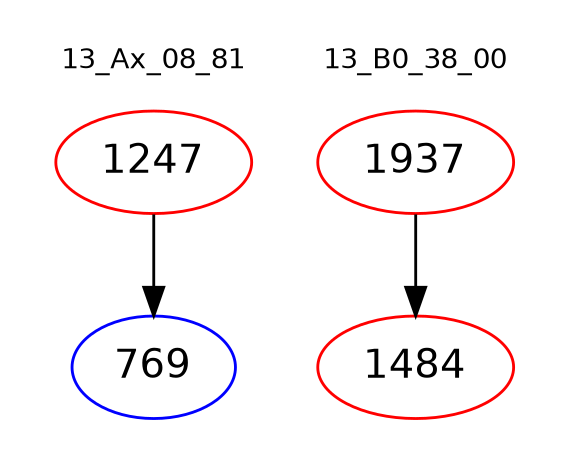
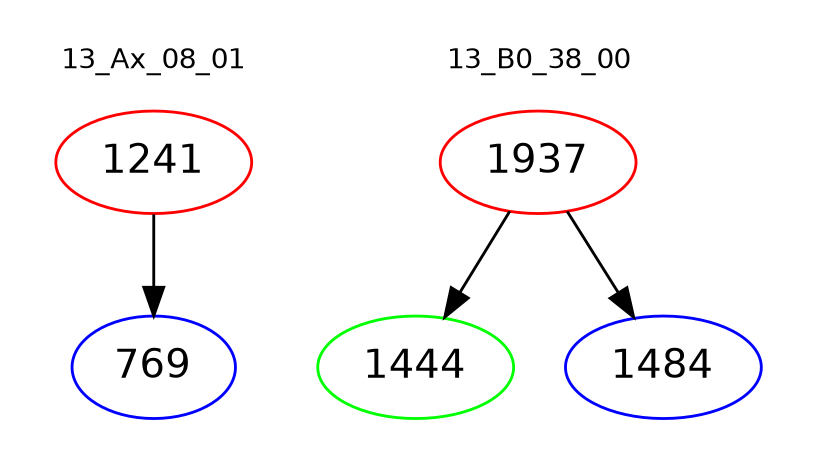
(154, 61) -> (154, 61)
(154, 162) -> (154, 162)
none -> (416, 367)
(416, 367) -> (663, 367)
